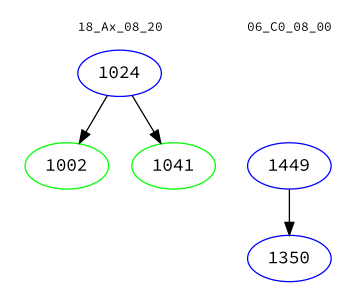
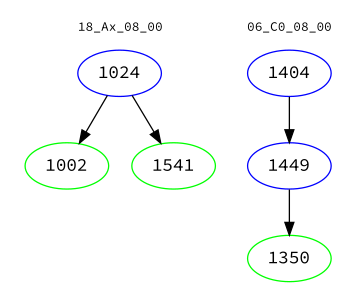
(121, 28) -> (121, 28)
none -> (289, 73)
(174, 166) -> (174, 166)
(289, 259) -> (289, 259)
